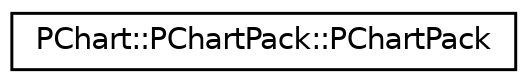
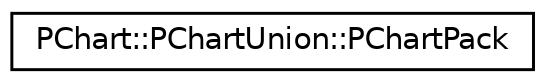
(264, 41) -> (273, 41)
